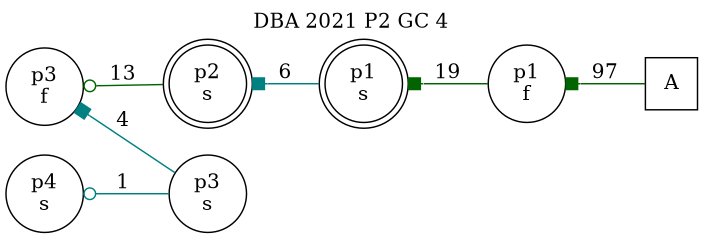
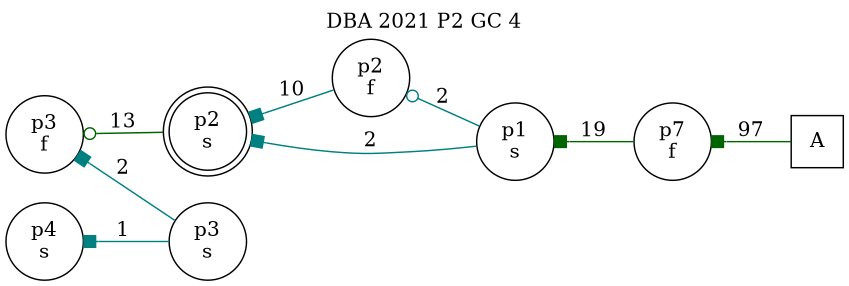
(286, 73) -> (371, 141)
none -> (371, 78)
(364, 84) -> (515, 142)
(527, 84) -> (673, 142)
(123, 121) -> (123, 168)
(132, 194) -> (134, 241)
